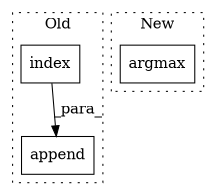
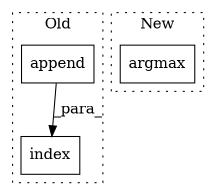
(54, 104) -> (55, 104)
